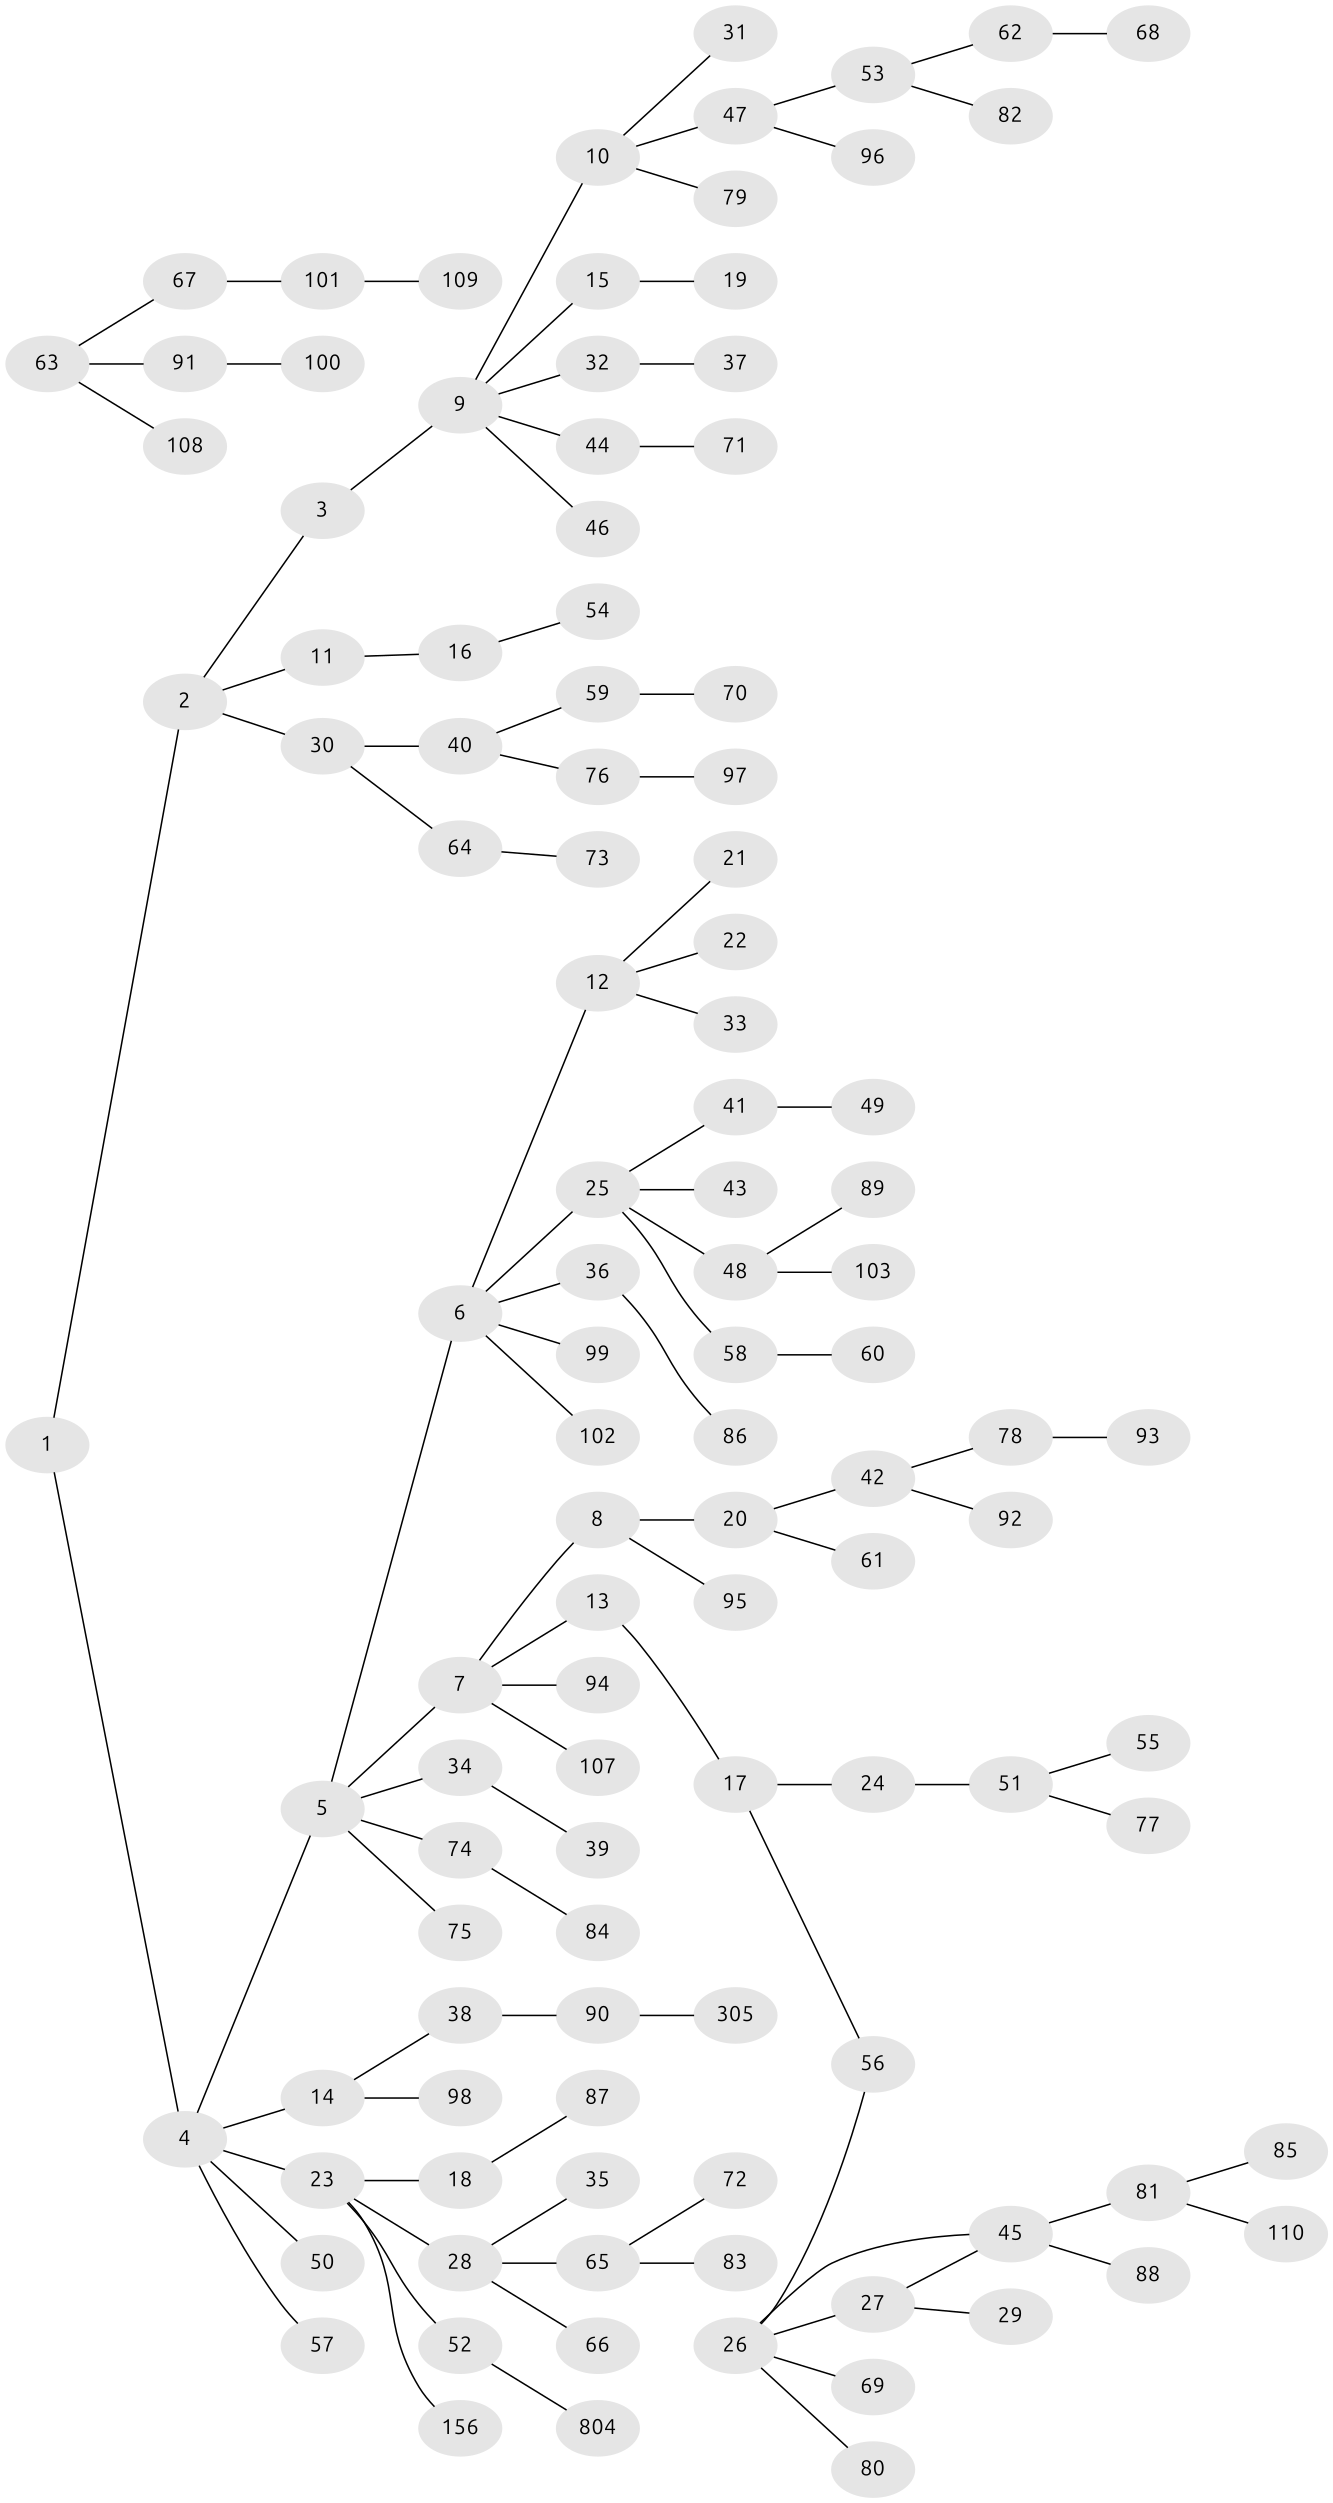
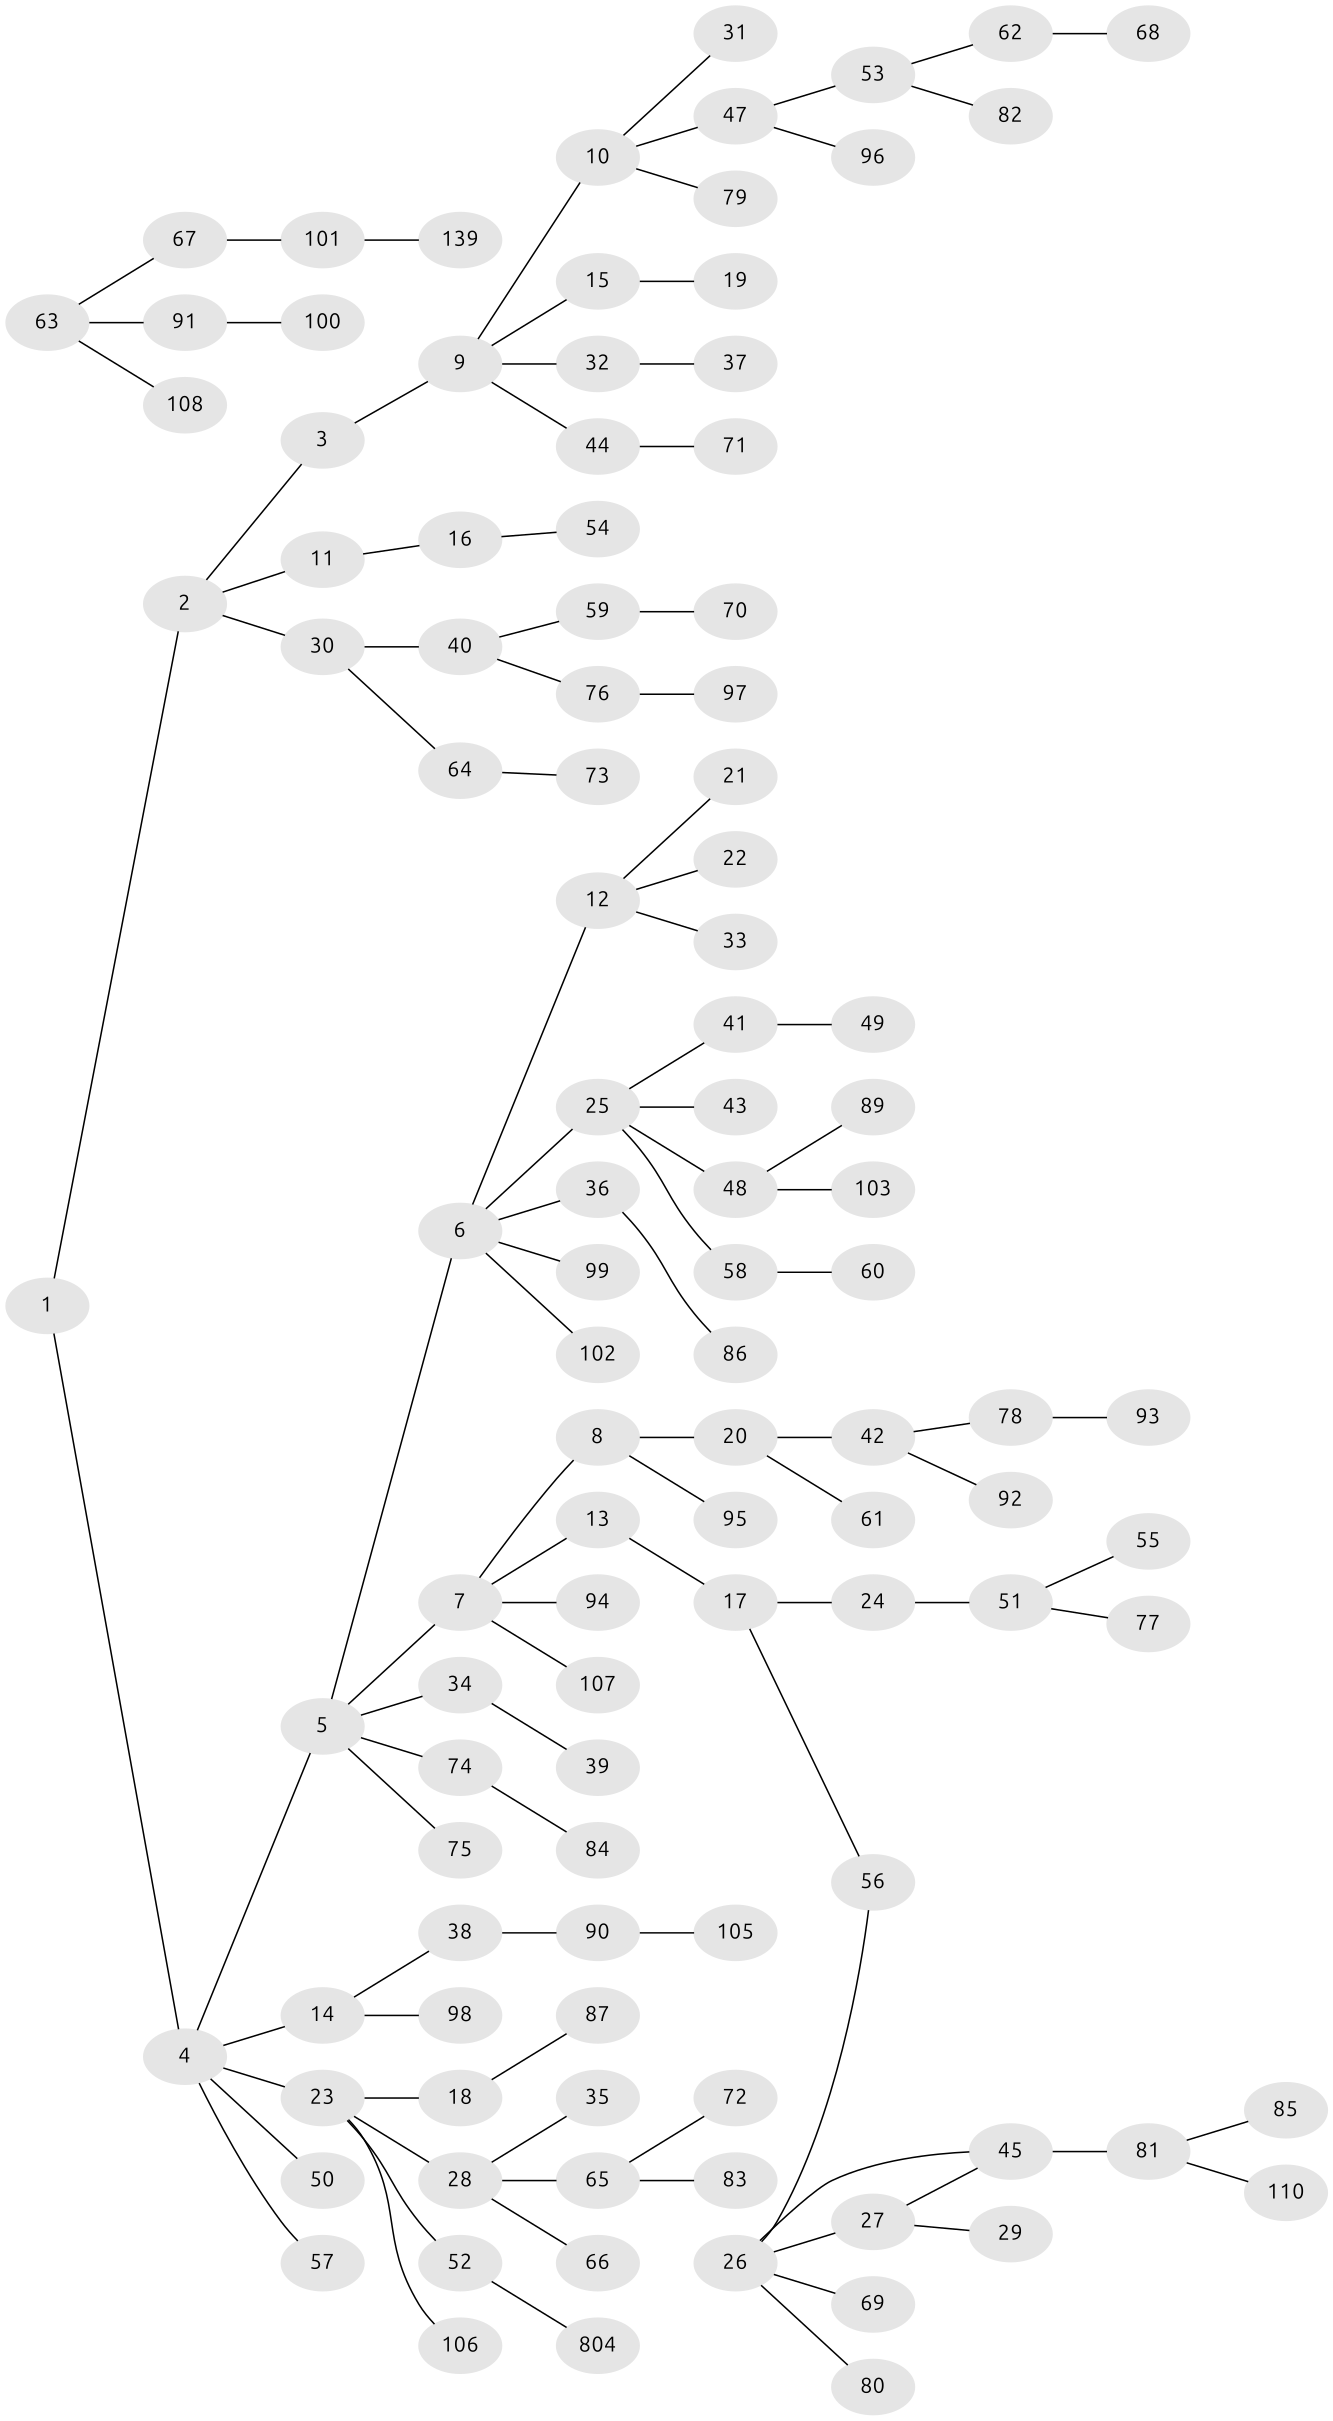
(460, 281) -> (460, 240)
(598, 529) -> none
(736, 2015) -> (736, 1933)
(1148, 2275) -> none
(460, 2428) -> (460, 2346)
